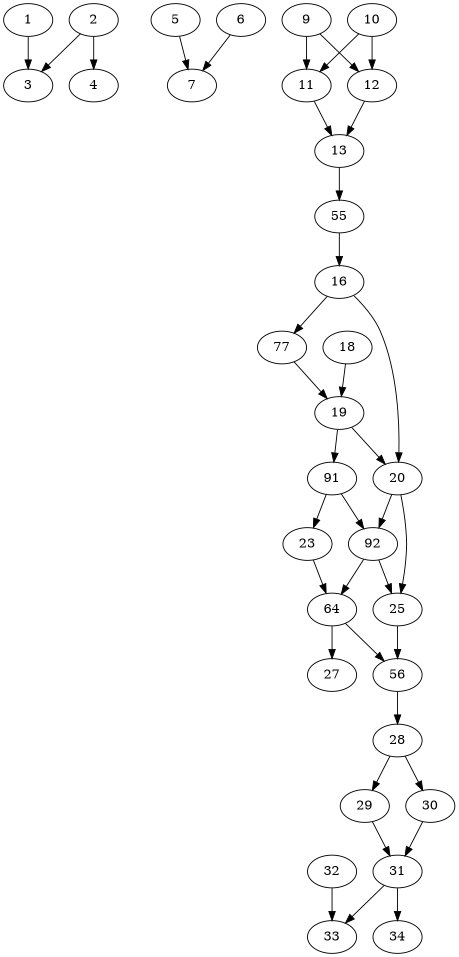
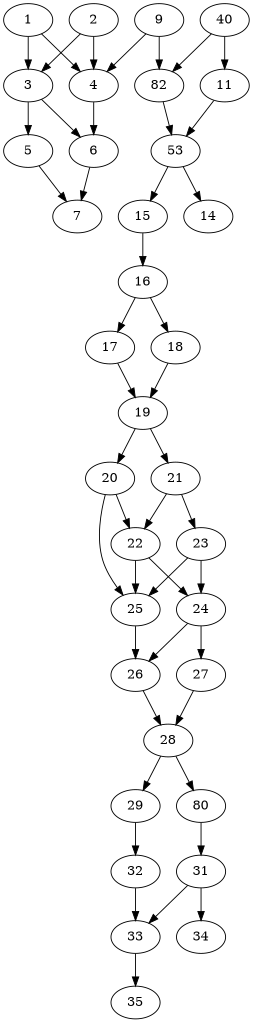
(372, 20) -> (225, 20)
(307, 48) -> (130, 50)
none -> (57, 49)
(372, 86) -> (159, 86)
none -> (28, 114)
none -> (94, 114)
none -> (58, 115)
(339, 151) -> (176, 151)
none -> (208, 217)
(339, 217) -> (143, 217)
(282, 348) -> (110, 348)
(392, 369) -> (157, 311)
(332, 479) -> (176, 479)
(373, 544) -> (136, 544)
none -> (172, 573)
(332, 610) -> (201, 610)
(398, 675) -> (136, 675)
none -> (187, 704)
(430, 806) -> (201, 806)
(379, 835) -> (136, 834)
none -> (136, 1003)
